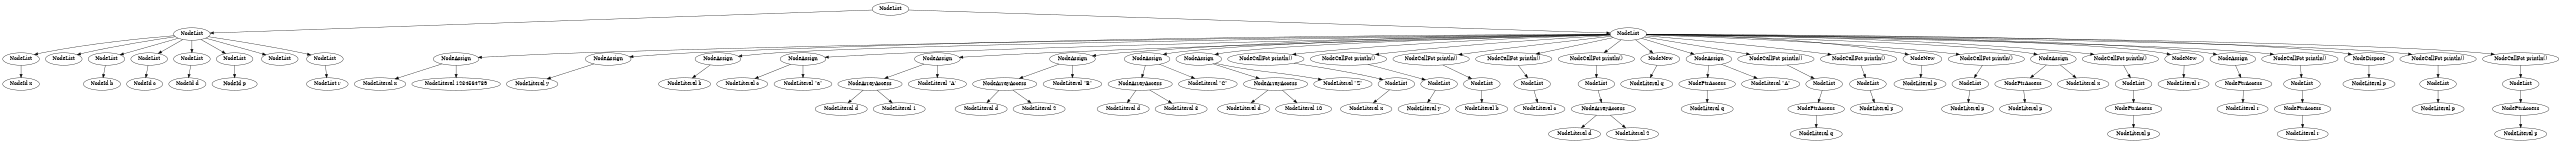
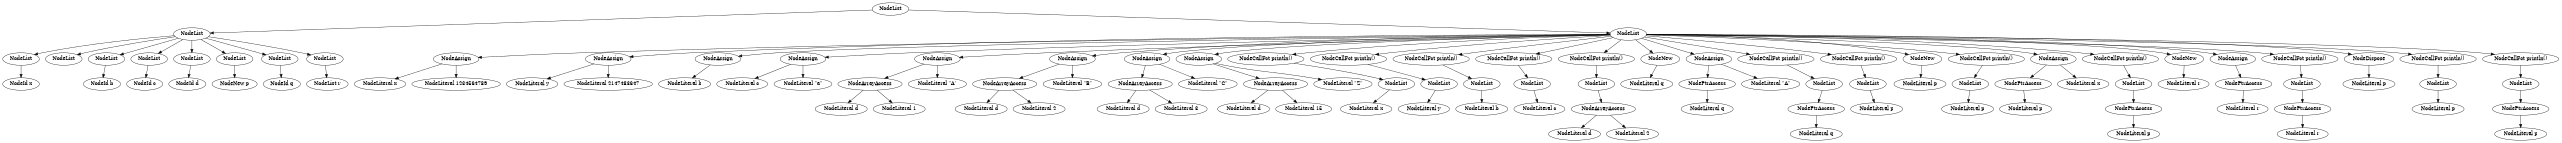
(235, 84) -> (235, 84)
none -> (282, 84)
none -> (608, 84)
(1304, 109) -> (1304, 109)
